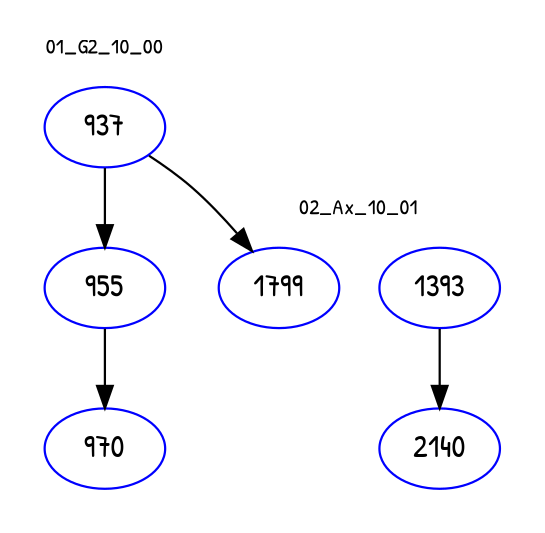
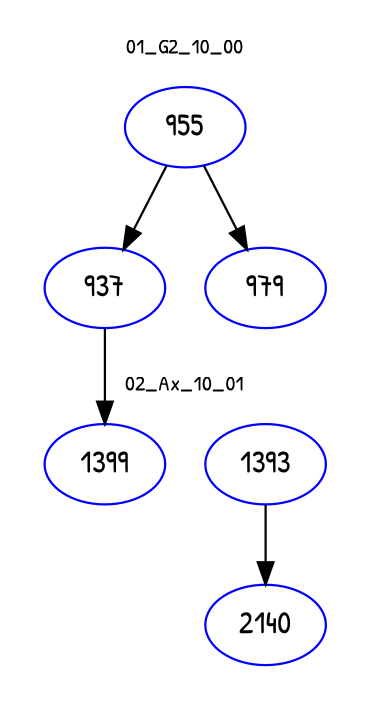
(105, 197) -> (150, 198)
(279, 288) -> (105, 464)
(105, 449) -> (266, 288)
